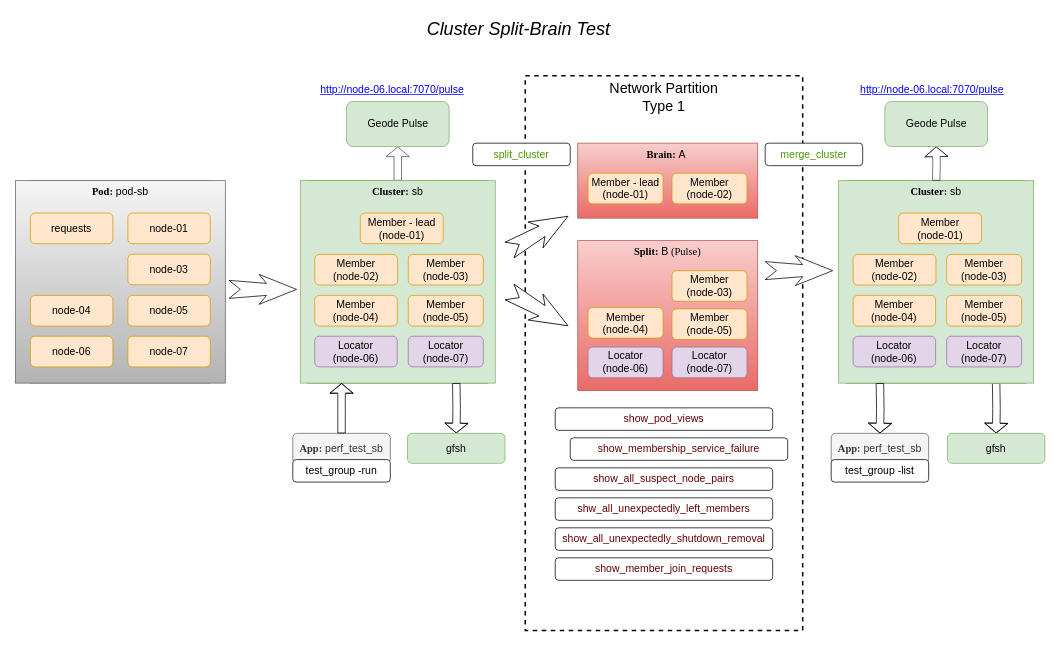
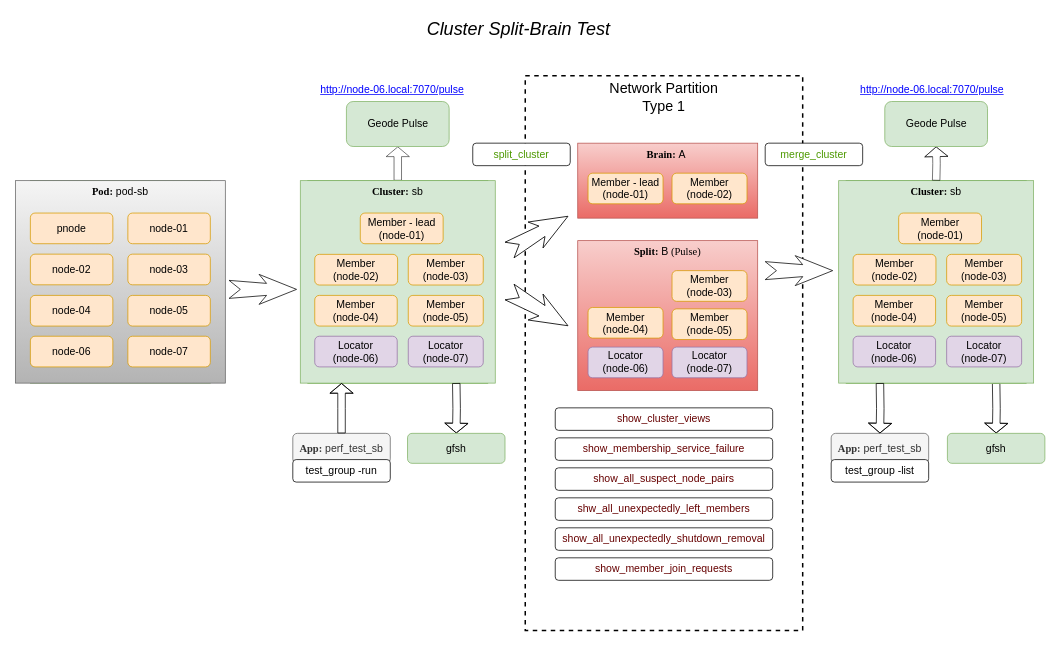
(72, 228) -> (72, 228)
none -> (72, 269)
(664, 419) -> (664, 419)
(679, 449) -> (664, 449)
